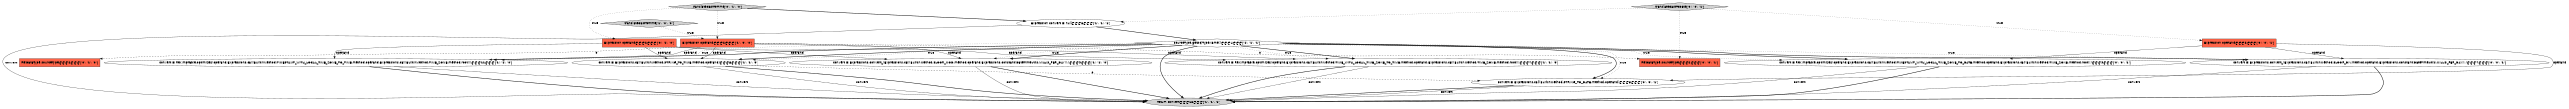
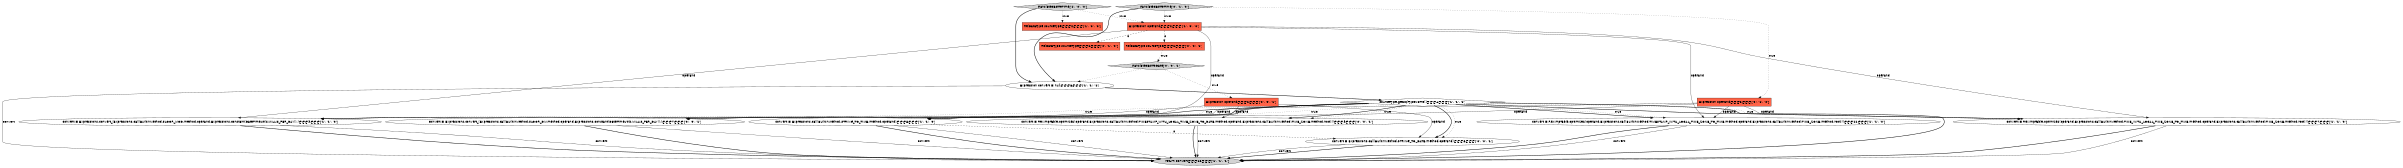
none -> (1062, 26)
(1680, 34) -> (1161, 55)
none -> (1016, 45)
